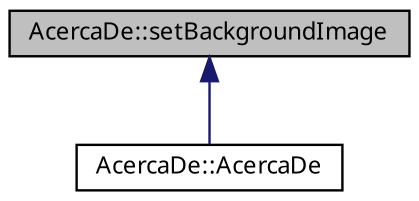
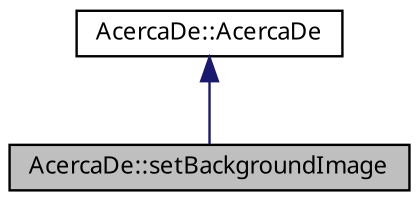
(210, 113) -> (210, 113)
